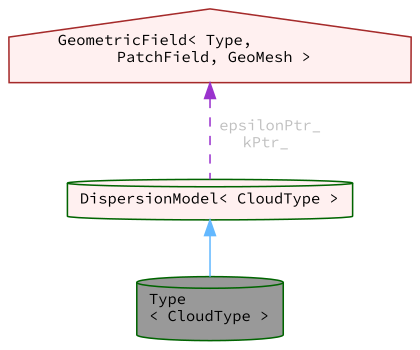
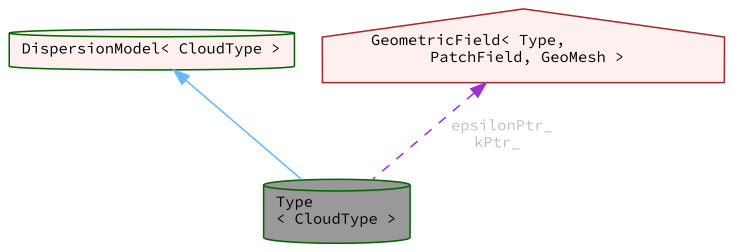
(210, 139) -> (423, 136)
